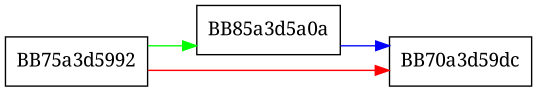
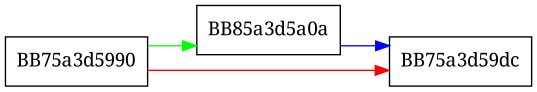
(77, 62) -> (77, 62)
(461, 62) -> (461, 62)
